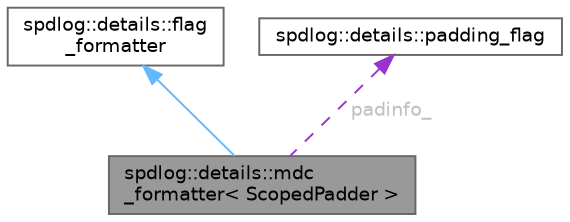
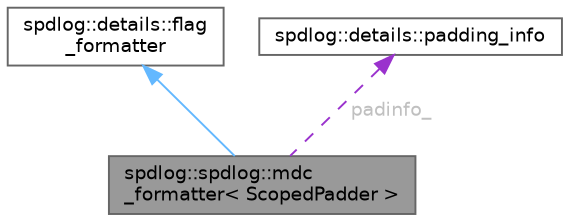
(411, 37) -> (411, 37)
(262, 185) -> (262, 185)
